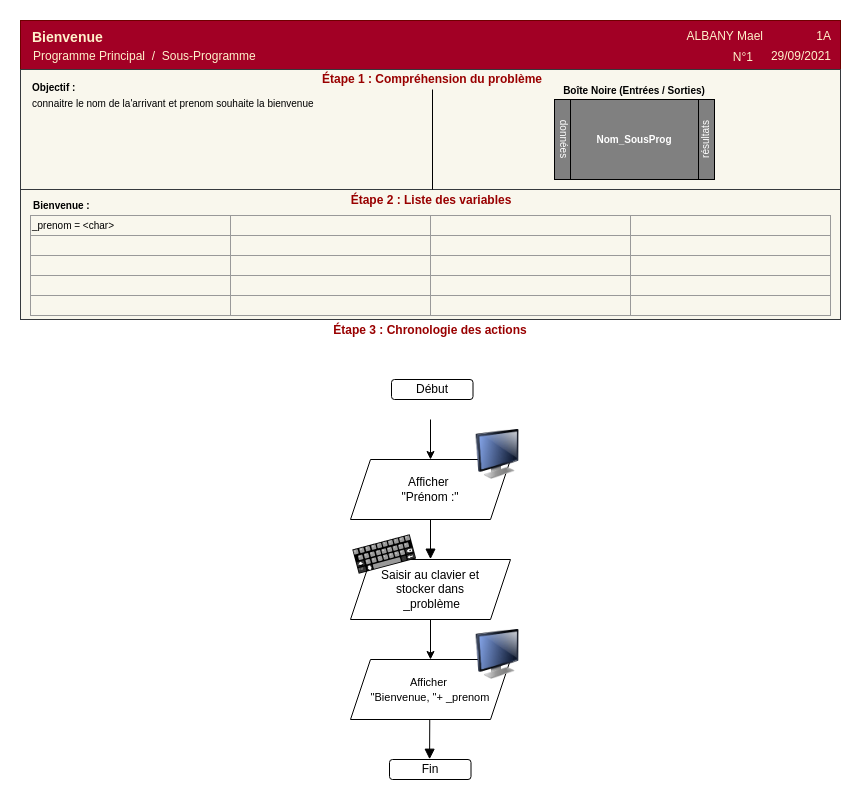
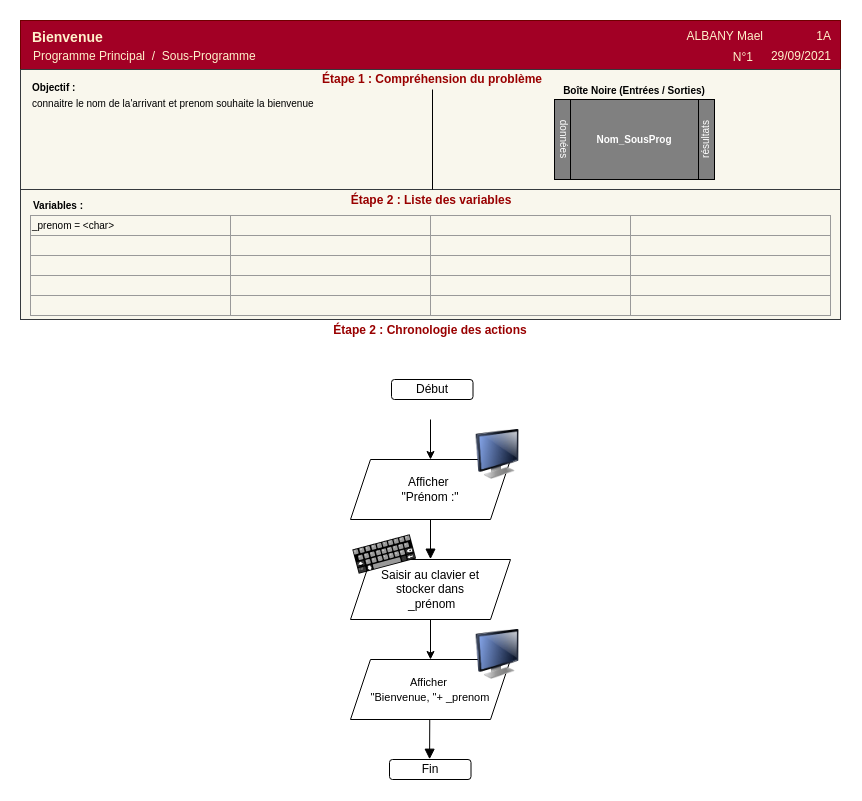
(66, 206) -> (64, 206)
(431, 331) -> (431, 331)
(431, 590) -> (431, 590)
